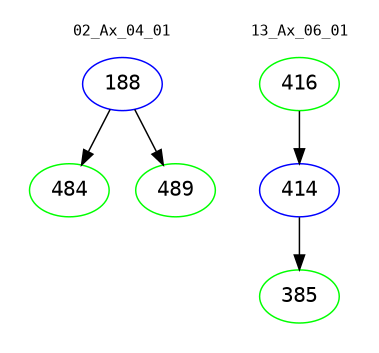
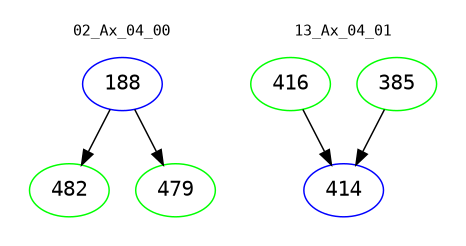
(122, 32) -> (122, 32)
(300, 32) -> (344, 32)
(69, 190) -> (69, 190)
(176, 190) -> (176, 190)
(299, 236) -> (374, 131)
